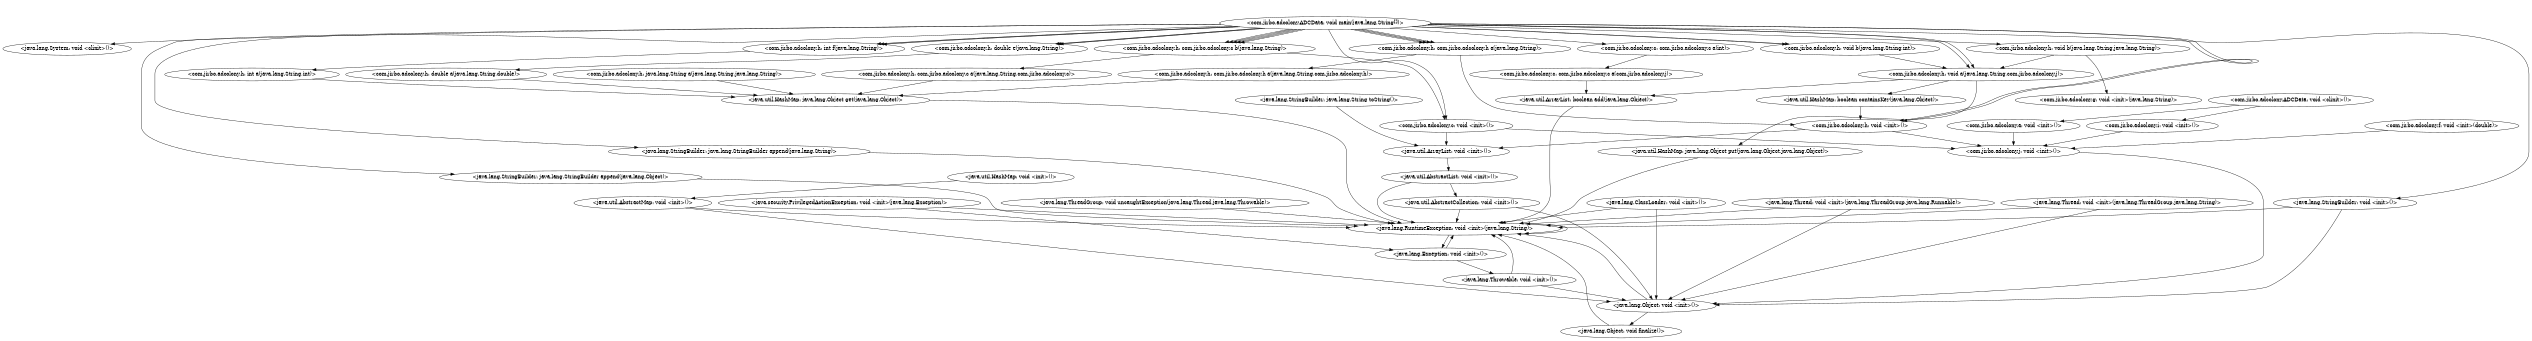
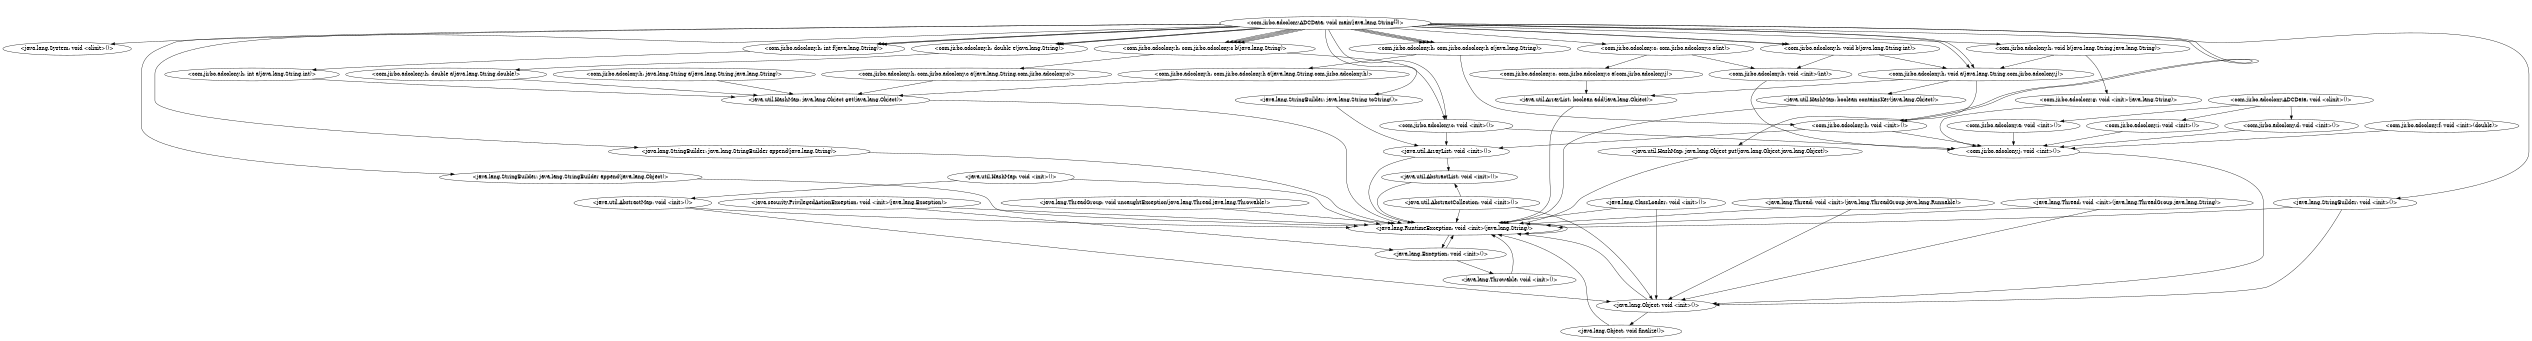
none -> (1385, 67)
none -> (1780, 74)
(1861, 111) -> (1623, 127)
none -> (1973, 113)
none -> (2292, 126)
none -> (1227, 187)
none -> (1369, 188)
(1453, 189) -> (1459, 192)
(1581, 293) -> none
